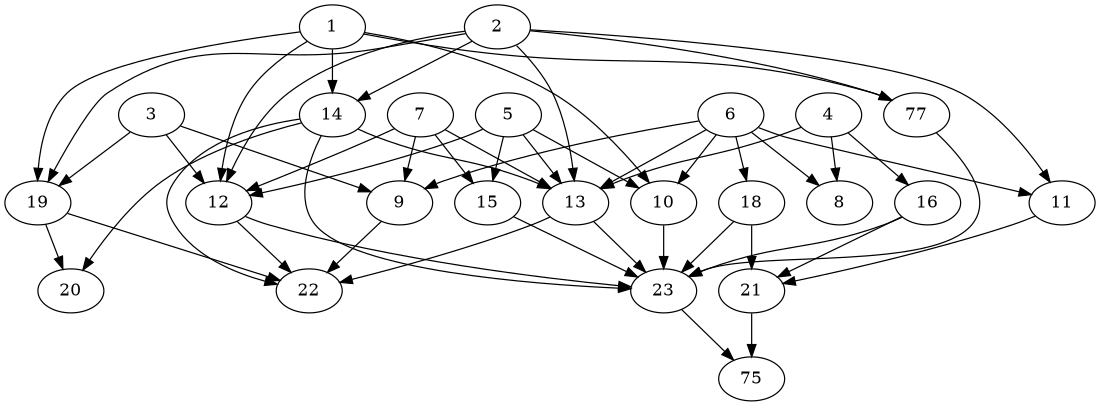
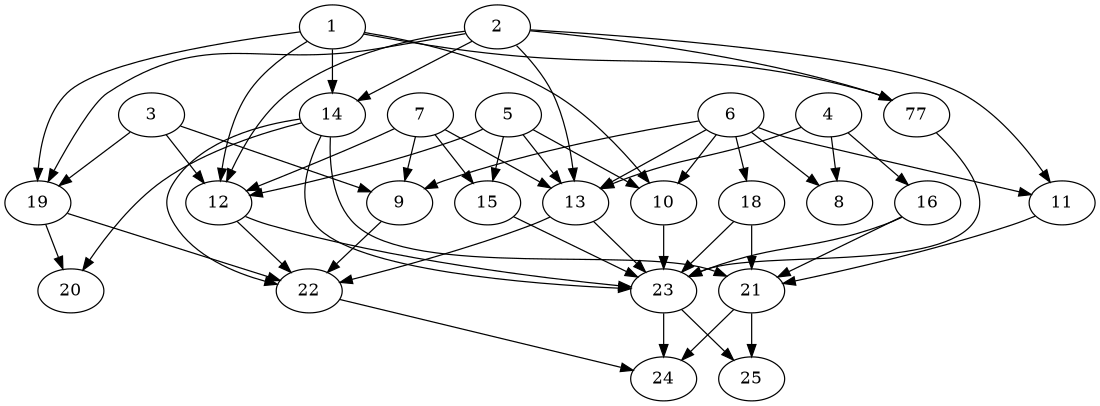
(439, 156) -> (486, 257)
none -> (664, 379)
(752, 379) -> (752, 379)
